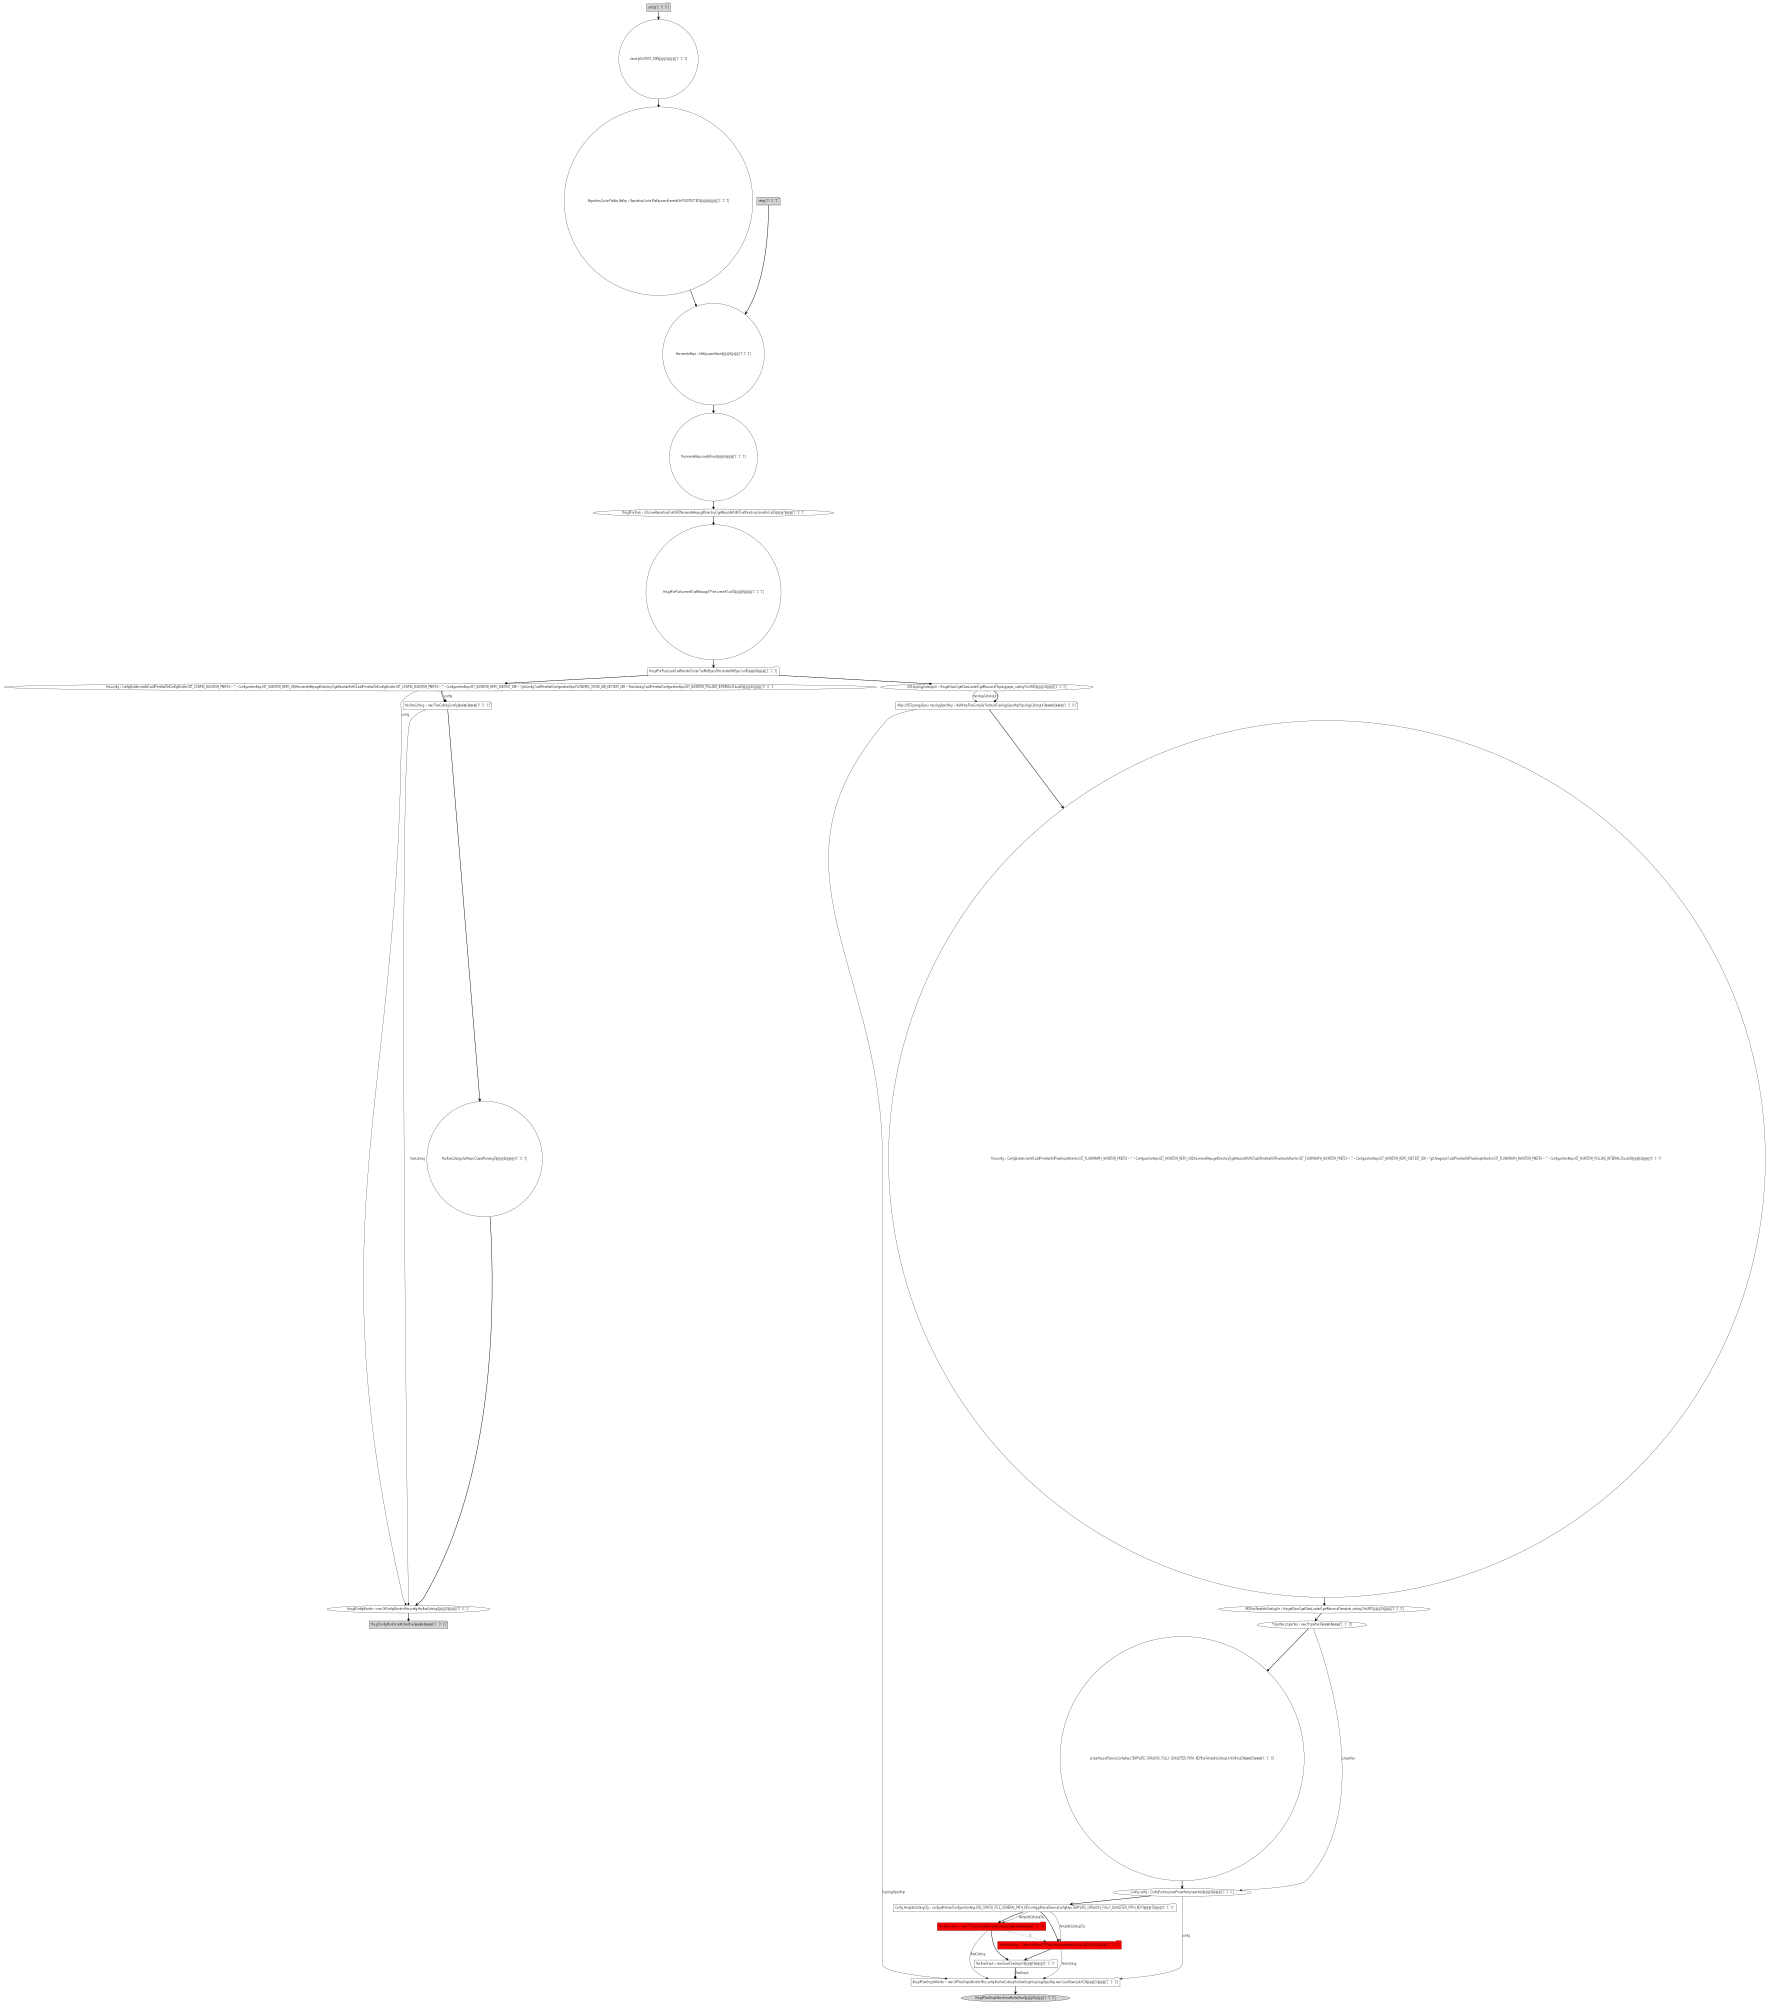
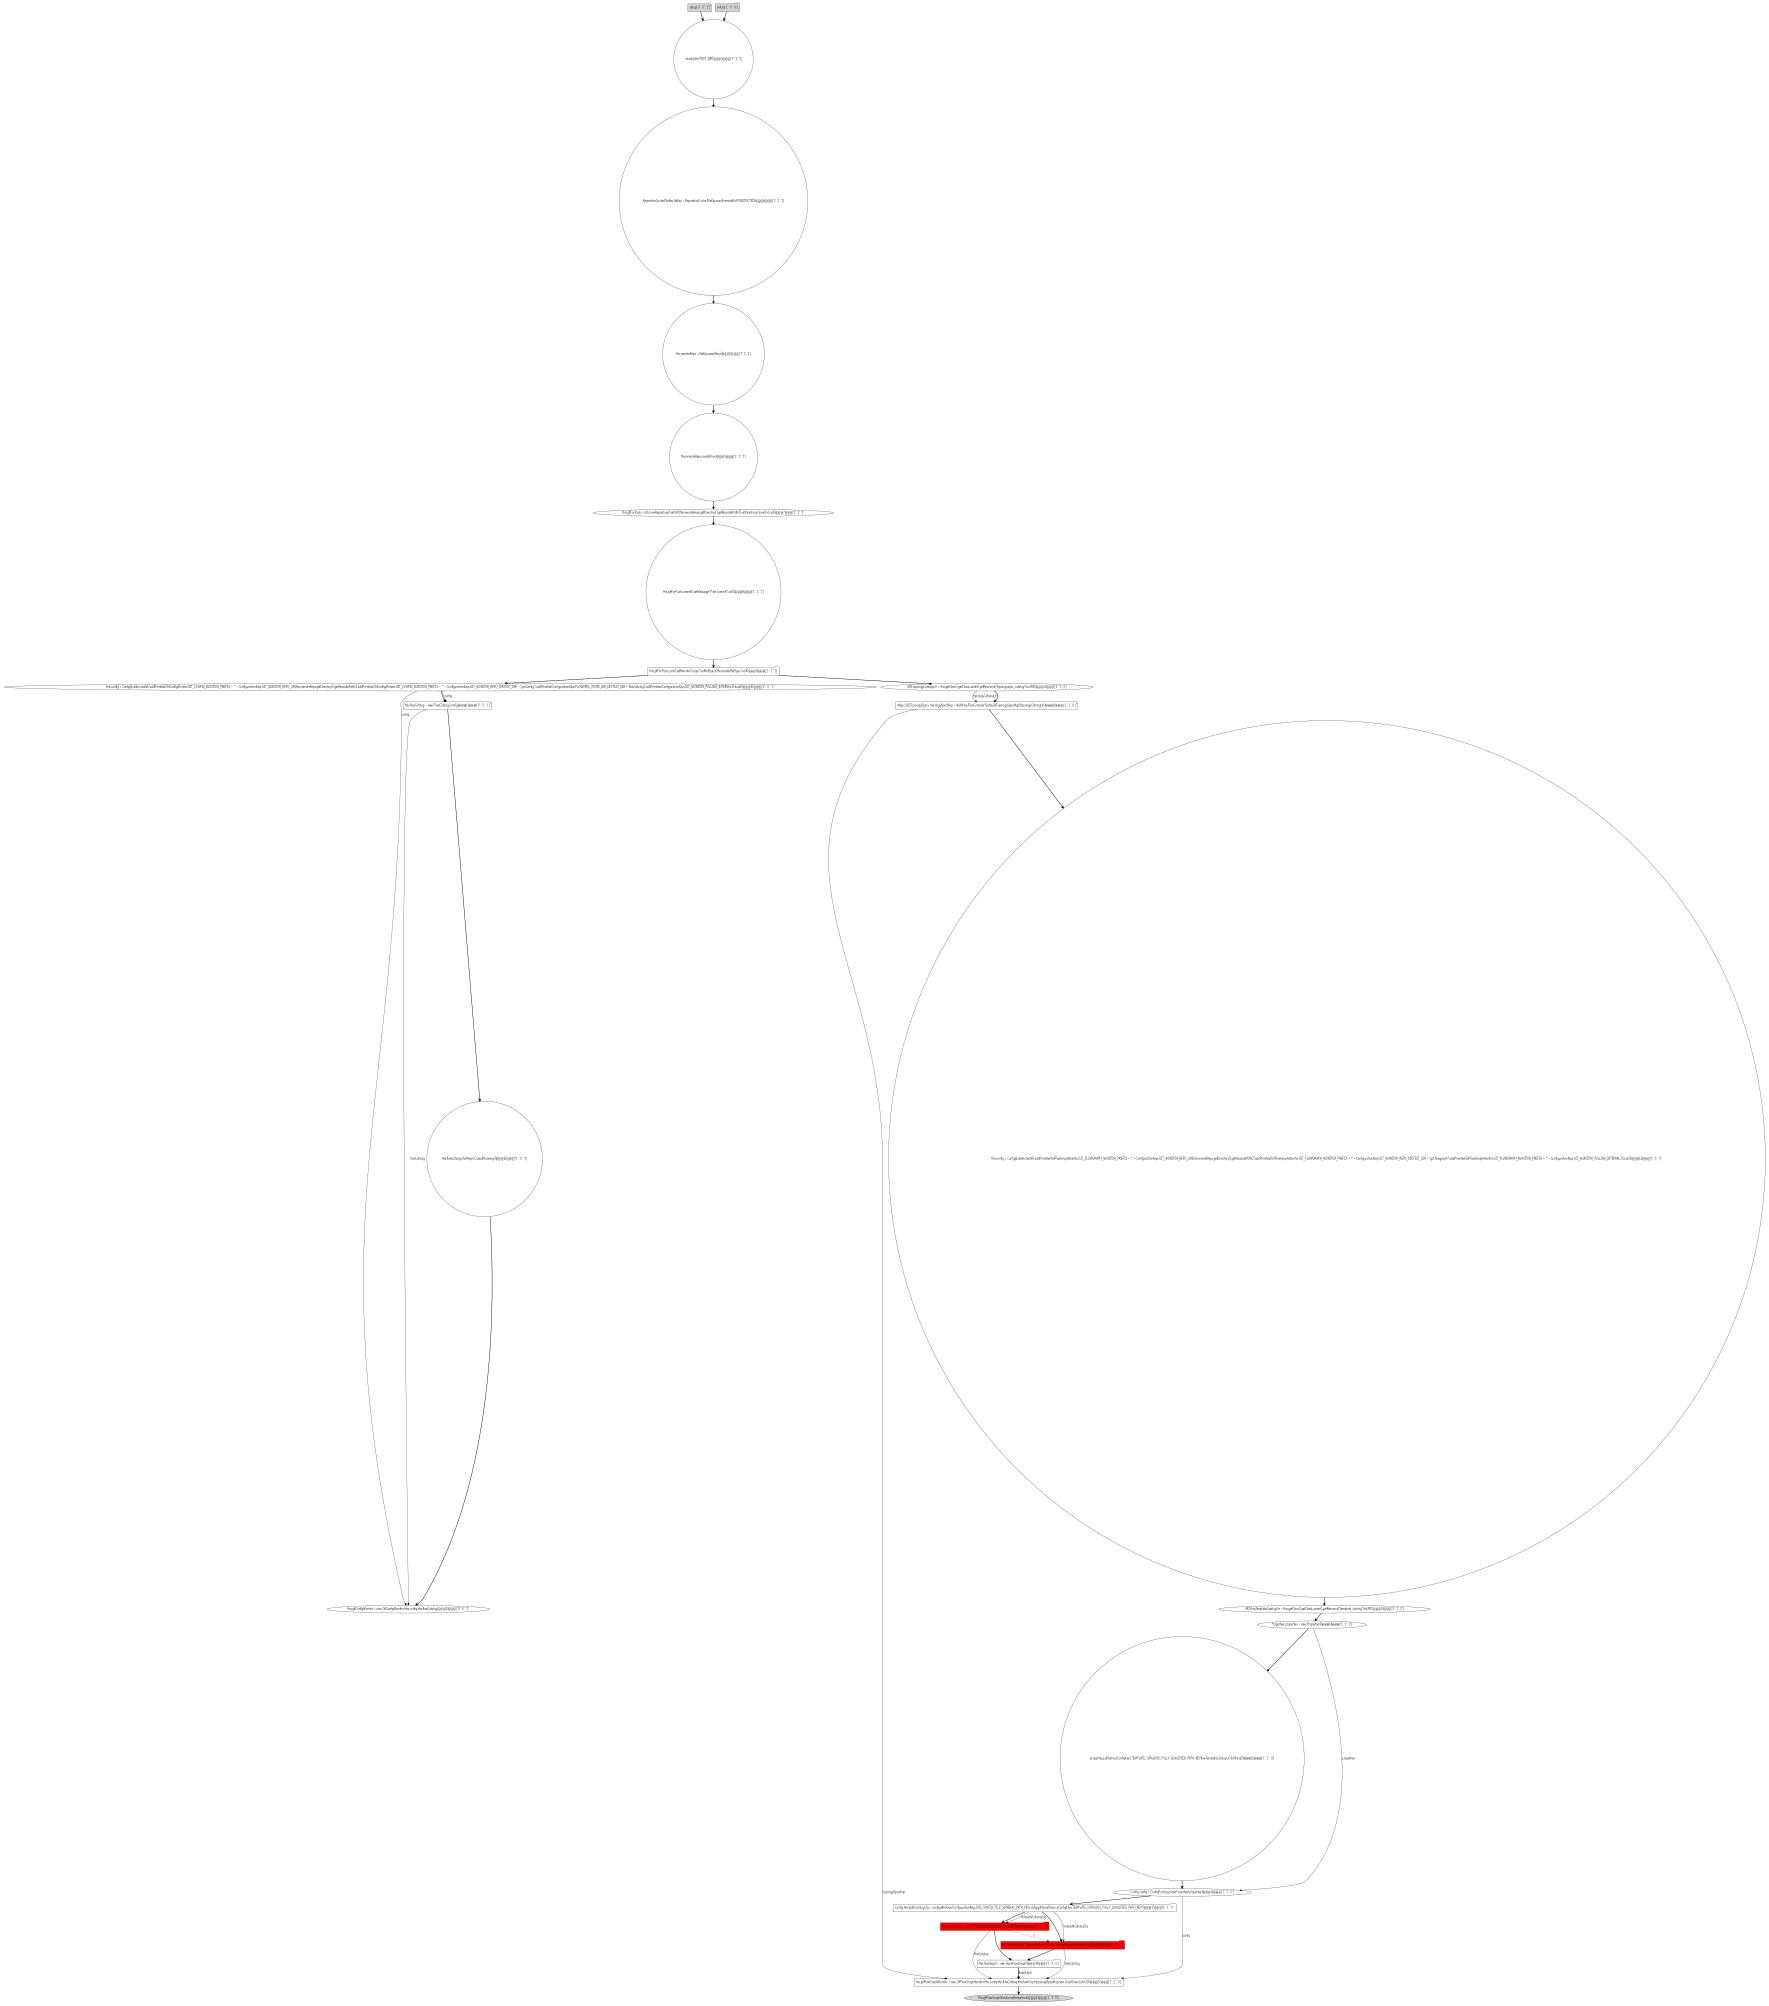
(764, 260) -> (702, 15)
(408, 1625) -> none
